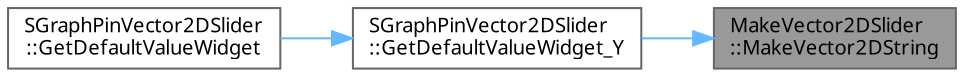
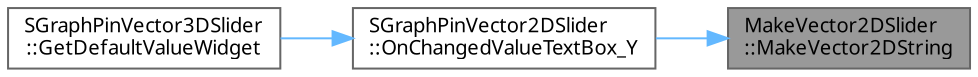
(144, 38) -> (144, 38)
(497, 38) -> (504, 38)
